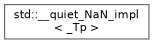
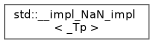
(77, 22) -> (77, 22)
